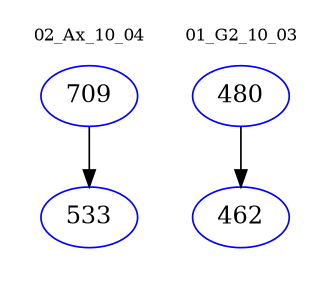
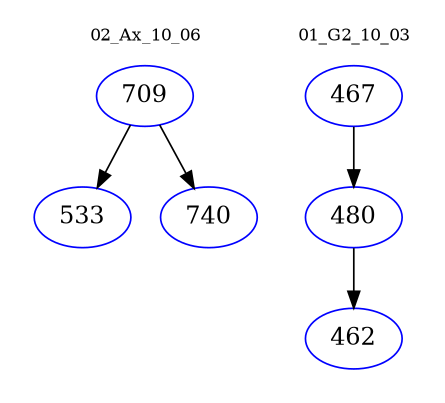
(89, 36) -> (146, 36)
none -> (354, 96)
none -> (209, 217)
